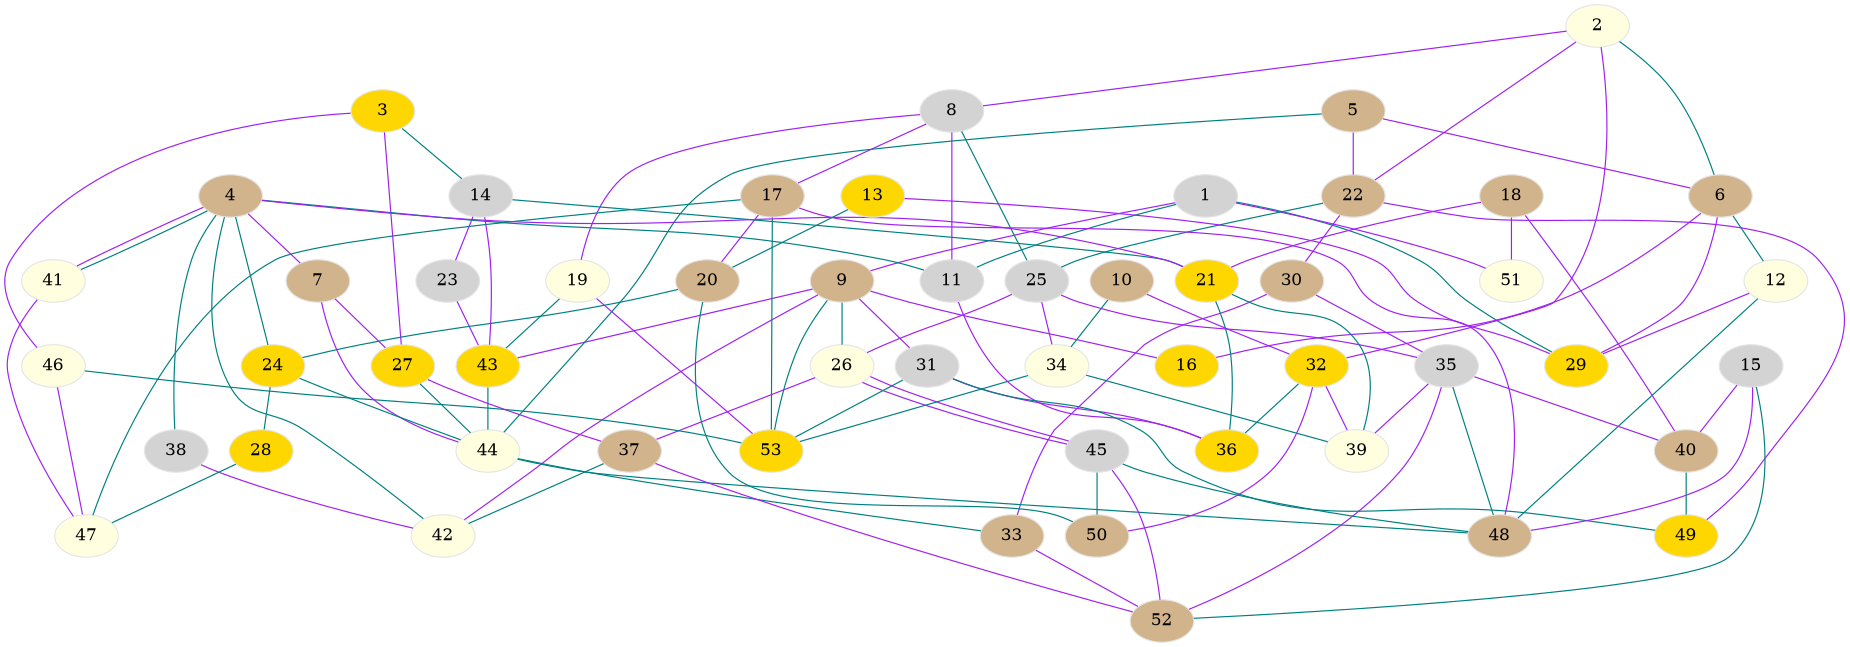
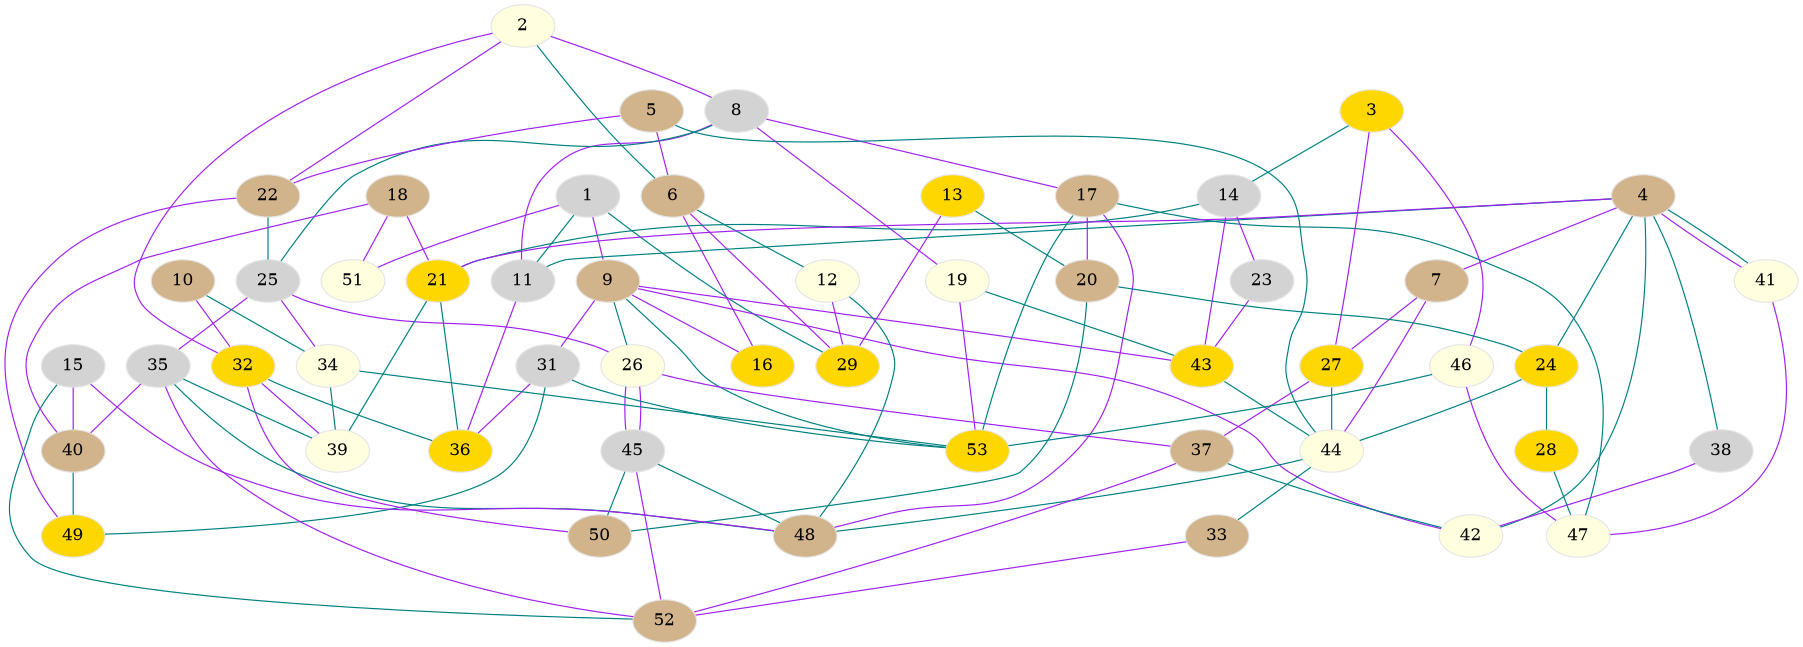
(1292, 281) -> none
(1402, 408) -> (244, 407)
